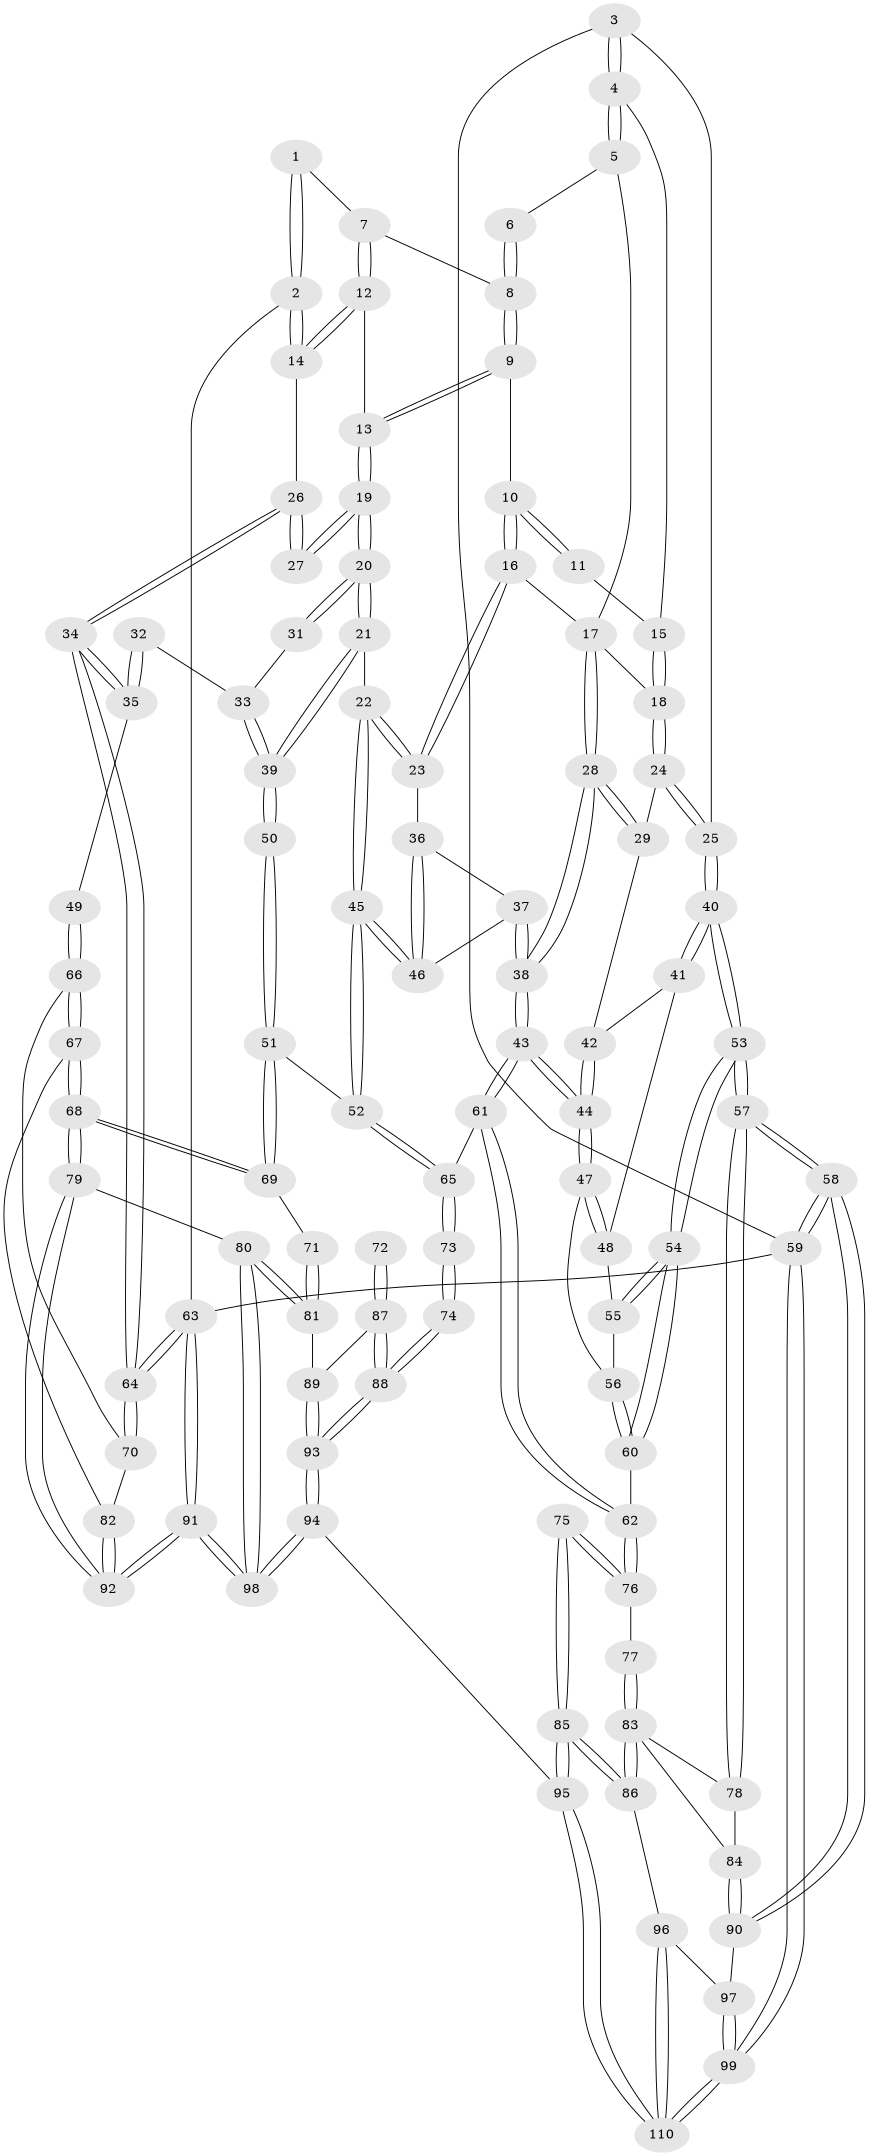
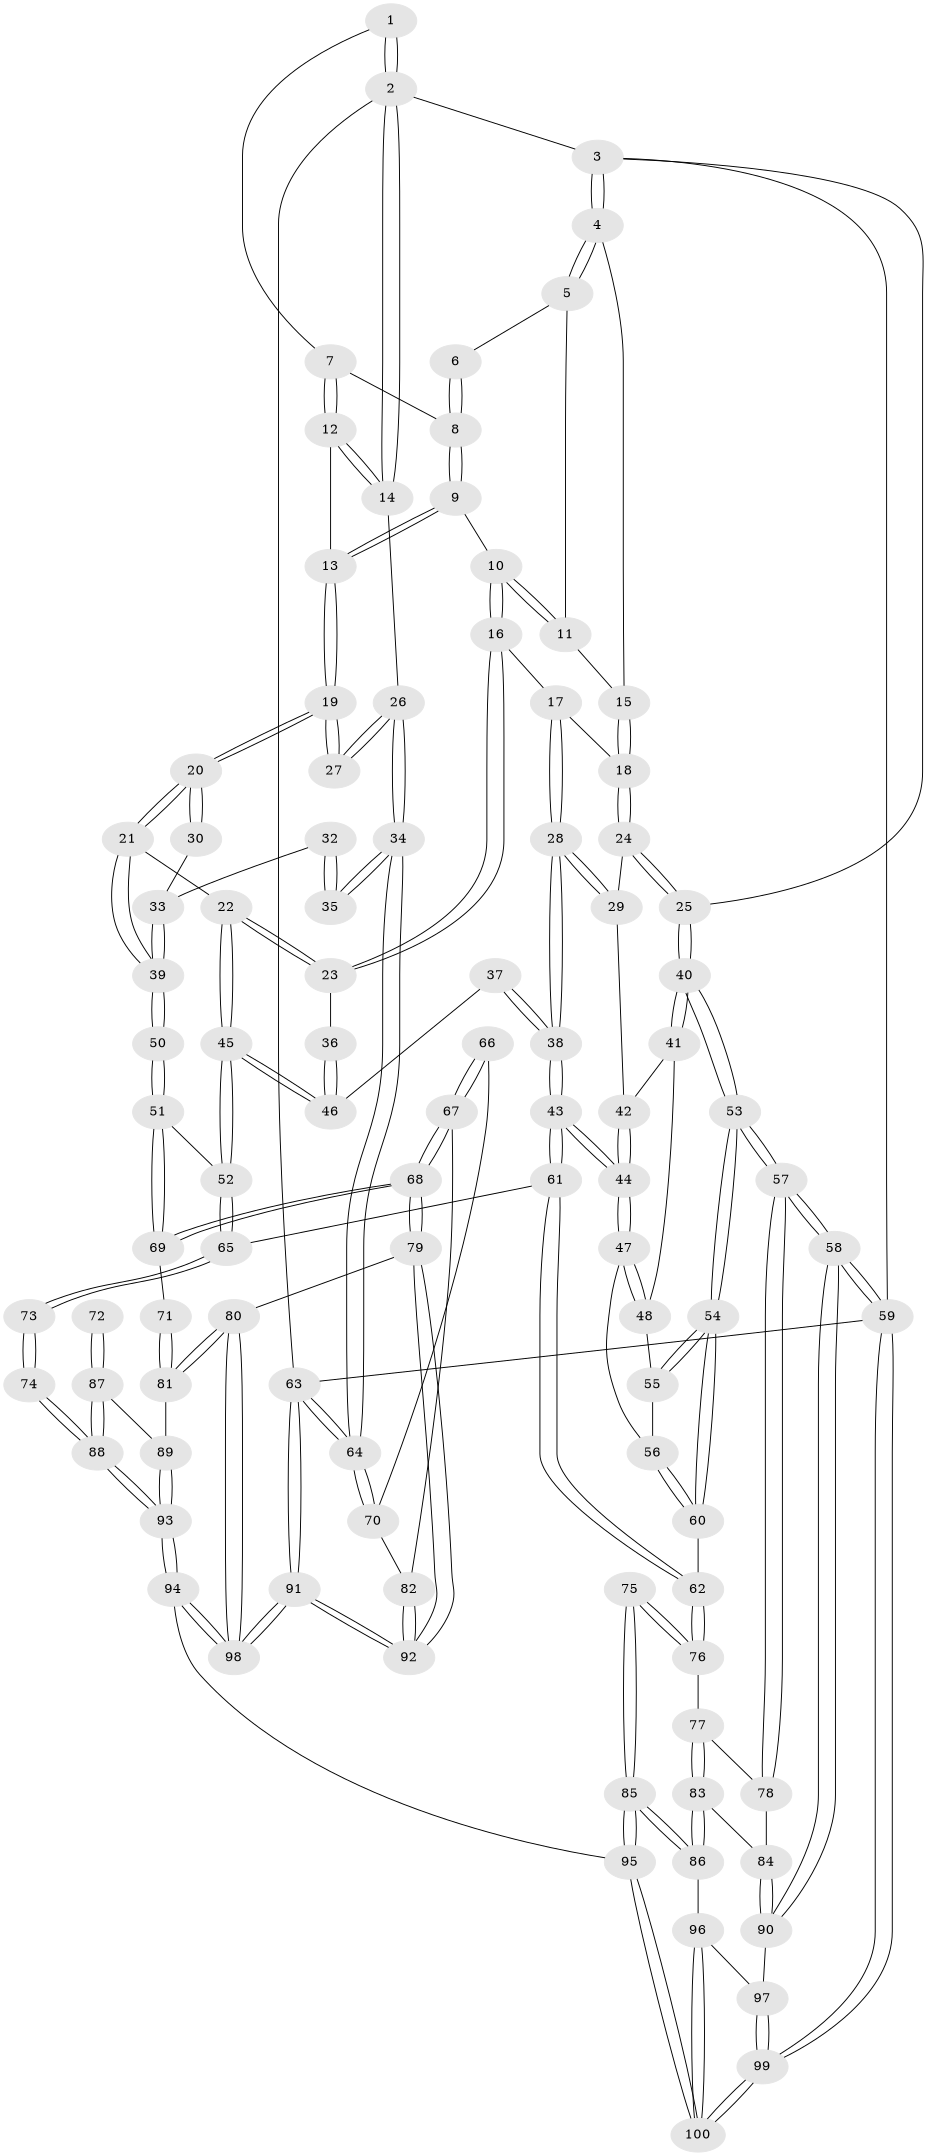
none -> (494, 123)
(631, 398) -> (565, 464)
(296, 635) -> (196, 839)
(463, 869) -> none
(75, 907) -> none
(683, 1760) -> (732, 1760)
(662, 2135) -> (698, 2135)
